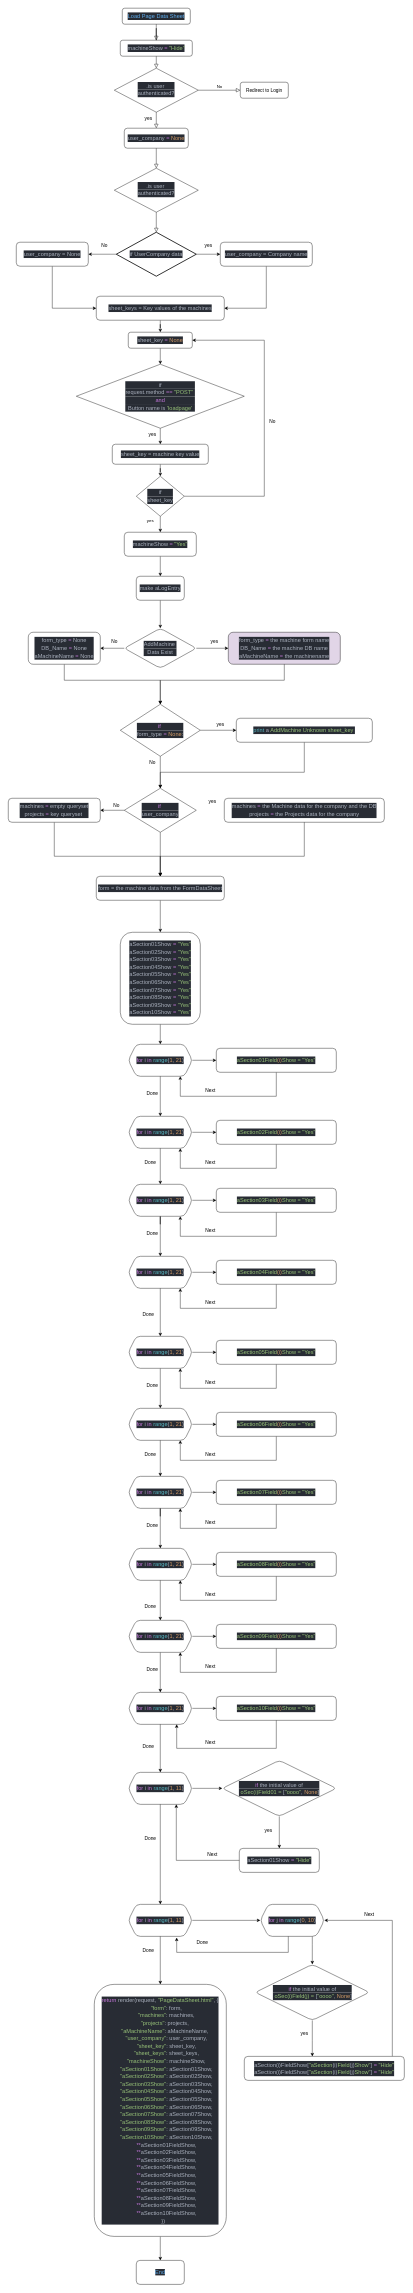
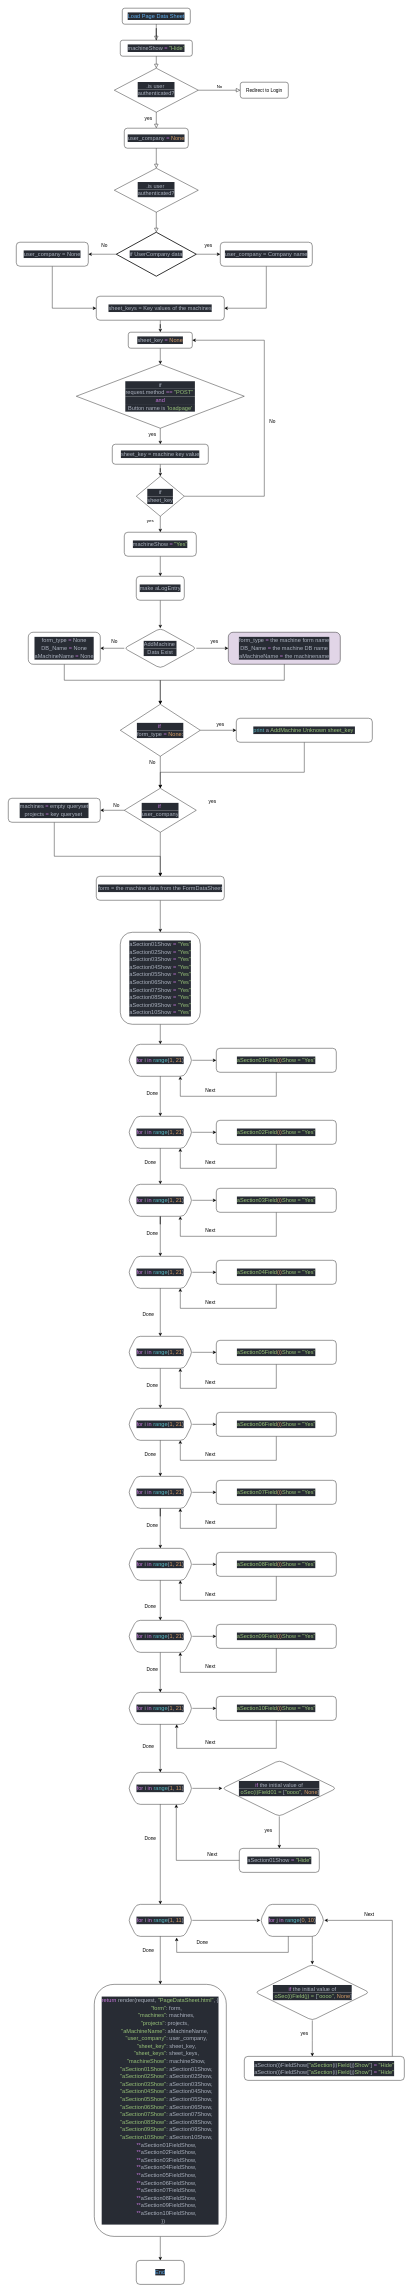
(304, 810) -> none
(250, 856) -> none
